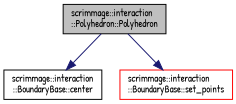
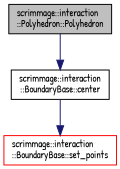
(142, 48) -> (60, 112)
